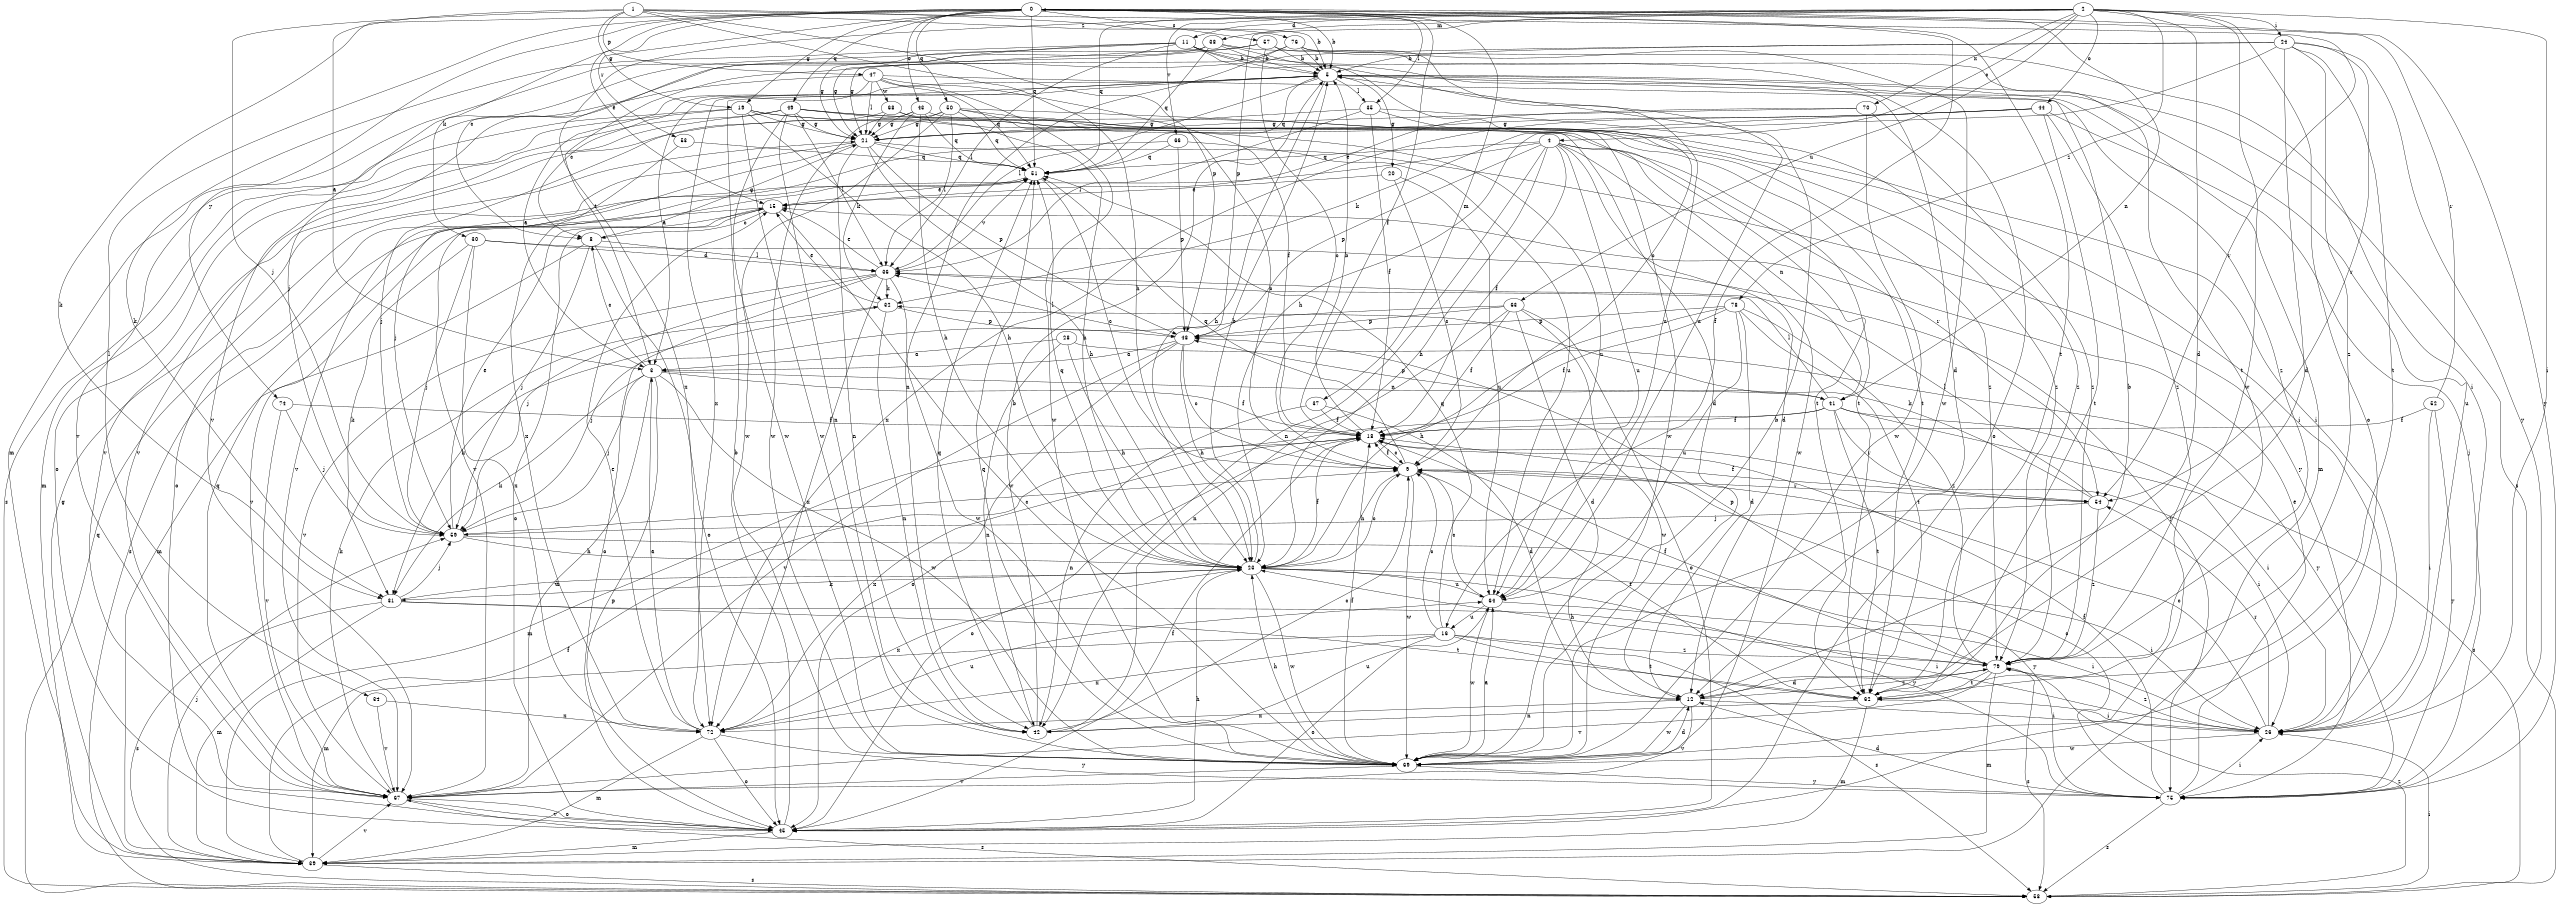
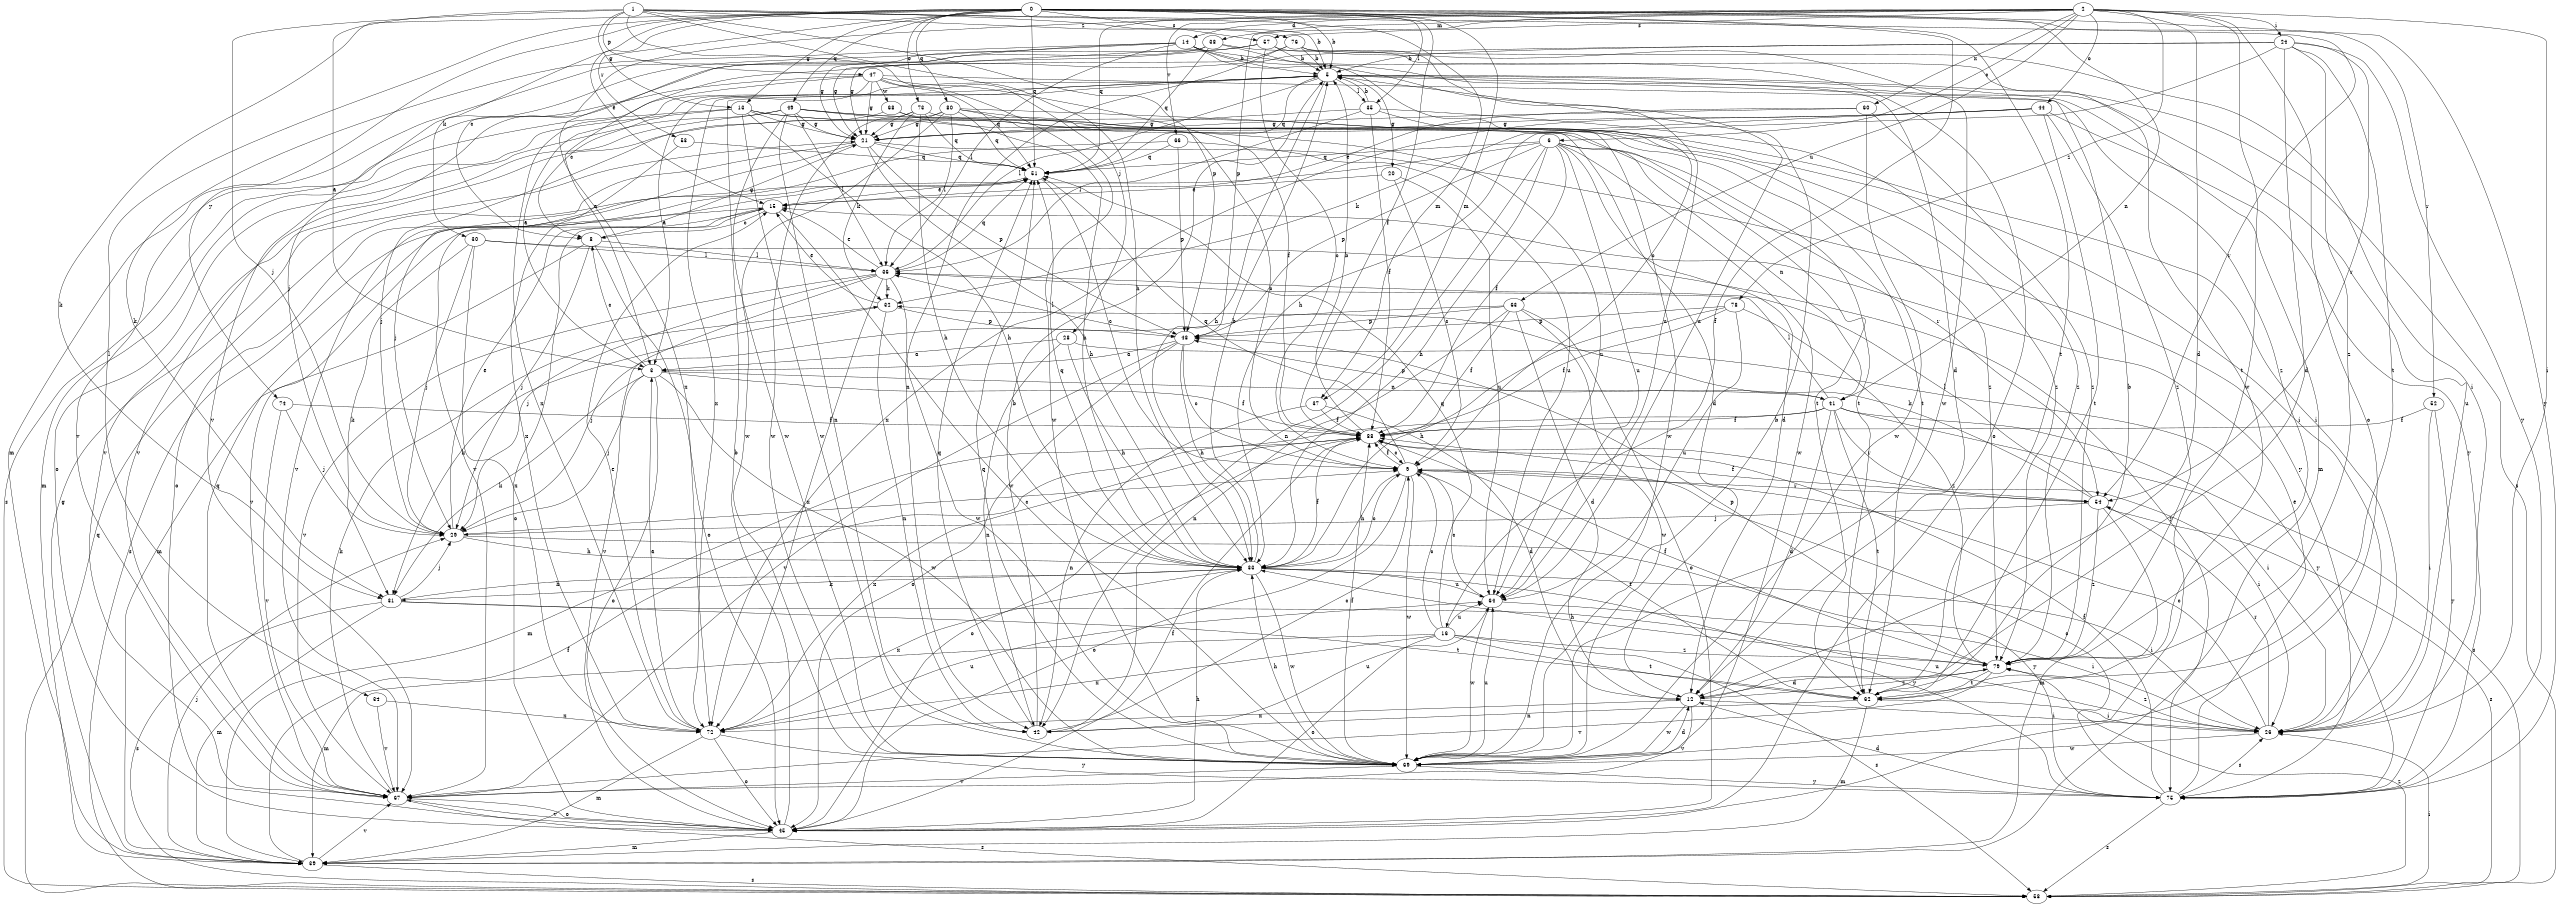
none -> (1755, 20)
(2114, 25) -> (2225, 30)
none -> (1394, 36)
(1186, 42) -> (1186, 42)
(1267, 62) -> (1360, 88)
none -> (892, 73)
(741, 108) -> (741, 108)
(871, 108) -> (871, 108)
(921, 108) -> (921, 108)
(950, 108) -> (950, 108)
(1866, 108) -> (1866, 108)
(876, 123) -> none
(1549, 141) -> (1549, 141)
(596, 207) -> (596, 207)
(984, 223) -> (984, 223)
(706, 256) -> (706, 256)
none -> (514, 293)
(1370, 437) -> (1370, 437)
(2470, 453) -> (2470, 453)
(1898, 459) -> none
(857, 472) -> none
(1736, 521) -> (1788, 554)
(454, 535) -> (454, 535)
(605, 552) -> (605, 552)
(1251, 568) -> (1251, 568)
(614, 601) -> (614, 601)
(1469, 615) -> (1459, 614)
(533, 618) -> none
none -> (1114, 639)
(1937, 667) -> (1937, 667)
(1486, 683) -> (1486, 683)
(2240, 765) -> (2240, 765)
(2025, 771) -> (2491, 790)
(1236, 855) -> (1805, 851)
